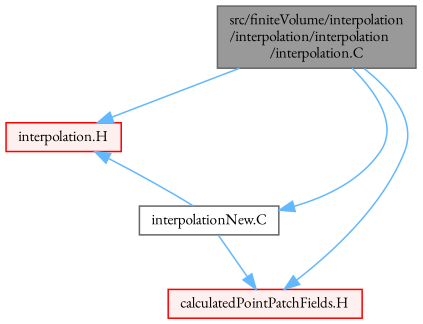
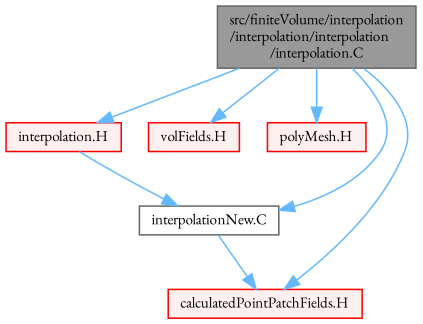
none -> (194, 137)
none -> (317, 137)
(151, 181) -> (121, 176)
